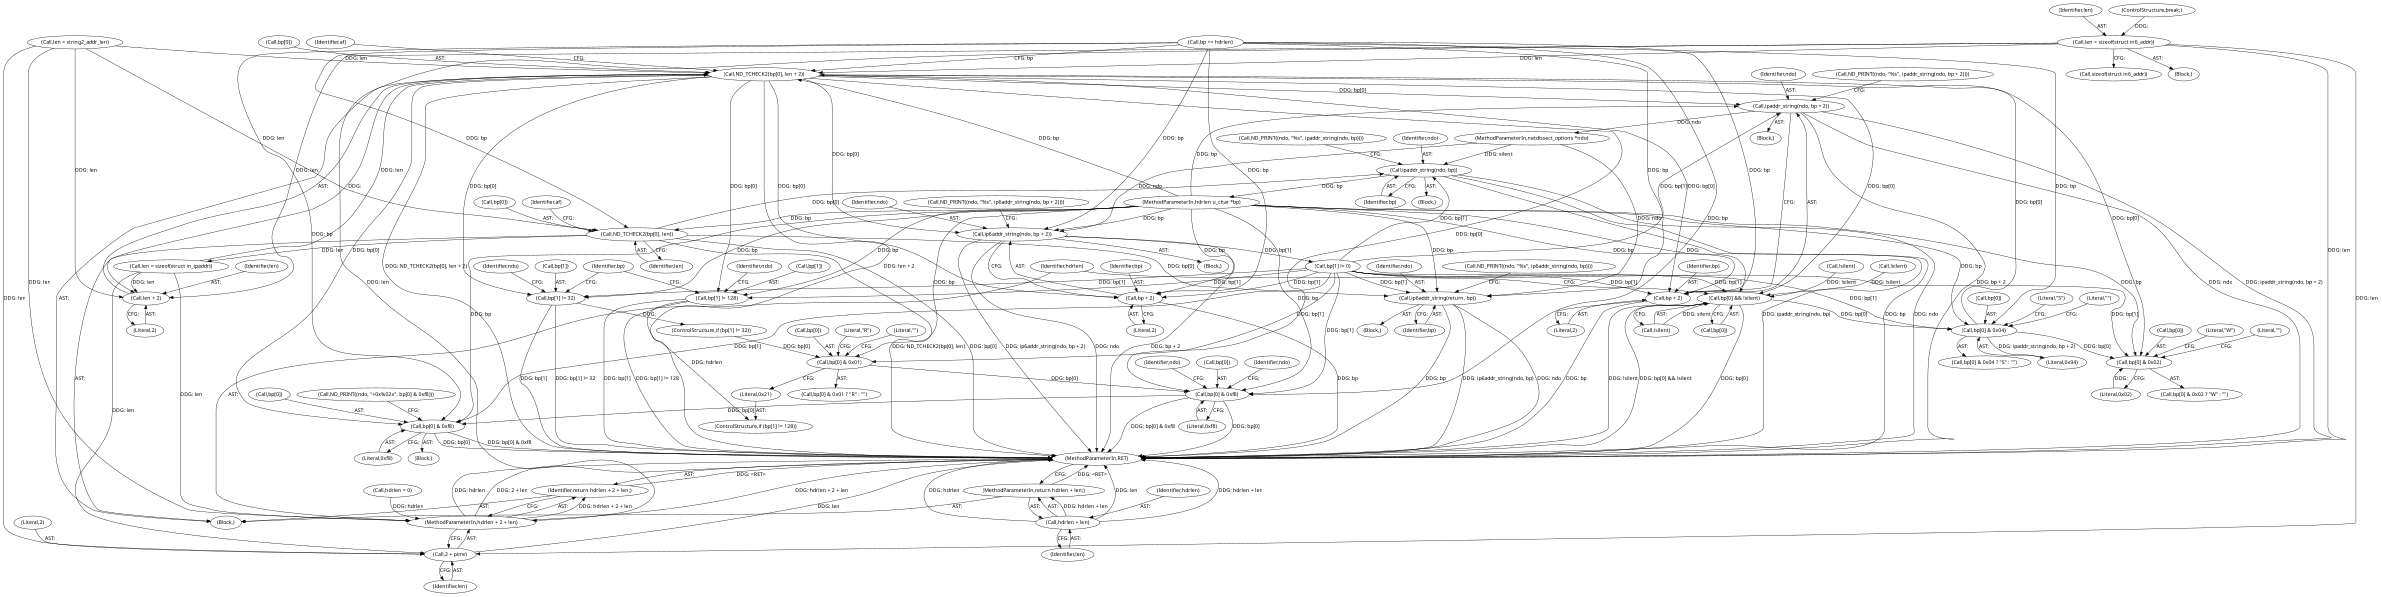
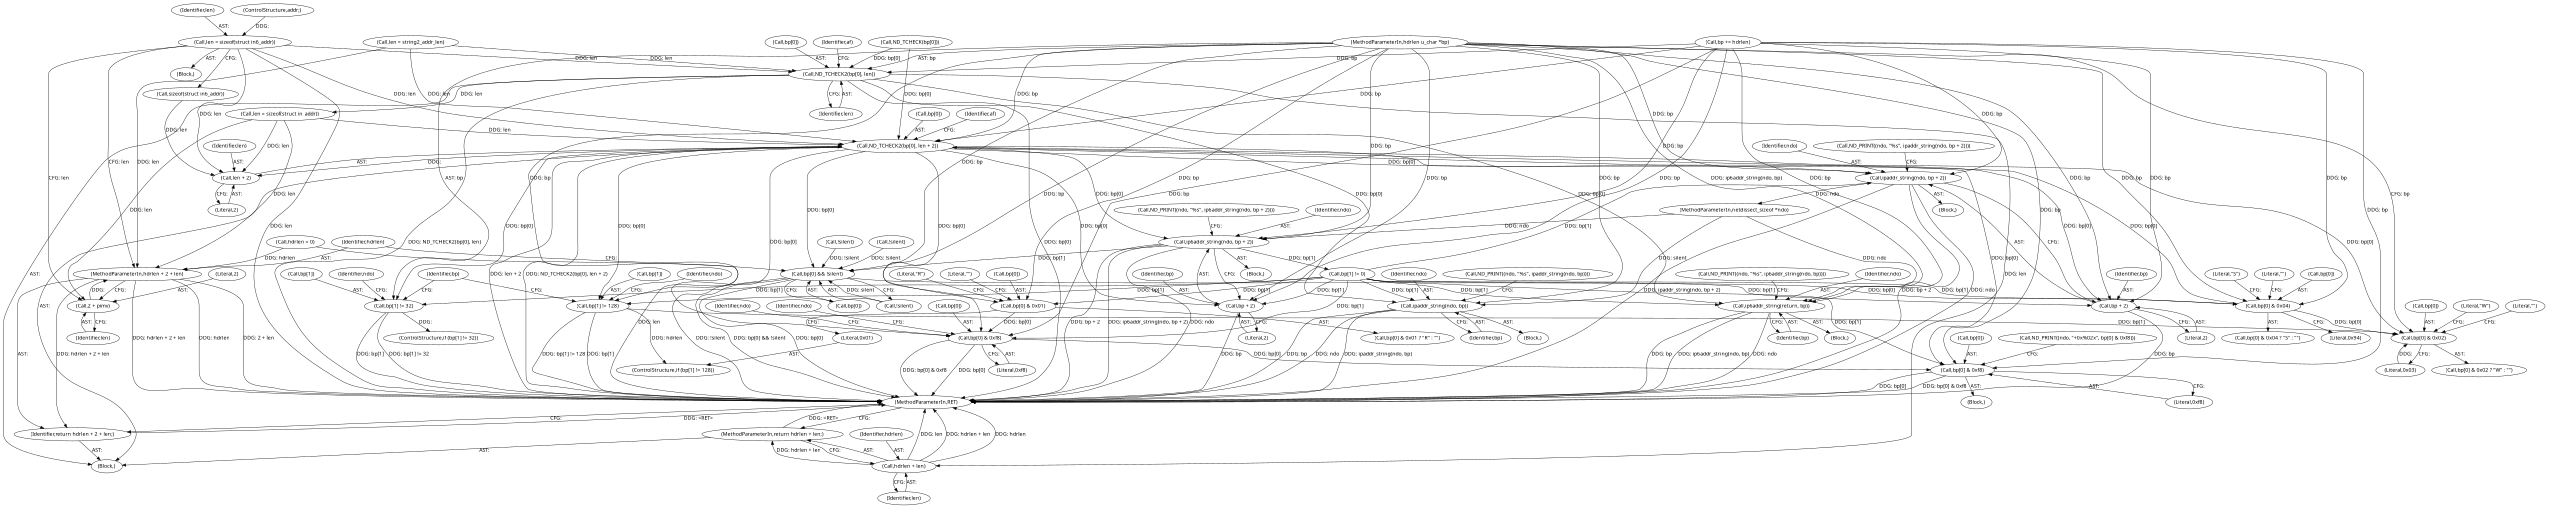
(2152, 10) -> (272, 10)
none -> (910, 42)
(1024, 58) -> (1371, 94)
none -> (537, 59)
none -> (1921, 79)
(1532, 138) -> (1734, 210)
none -> (2010, 183)
(1312, 186) -> (1599, 176)
(75, 187) -> (170, 146)
(801, 218) -> (927, 58)
(748, 250) -> (454, 178)
(1443, 250) -> (1747, 178)
(1694, 250) -> (972, 162)
(171, 266) -> (280, 114)
(1538, 274) -> (1011, 258)
(1753, 275) -> (1510, 318)
(378, 282) -> (119, 162)
(2131, 282) -> (2400, 194)
(2367, 298) -> (59, 178)
(775, 346) -> (933, 258)
(2037, 347) -> (2320, 322)
(2005, 355) -> none
(756, 395) -> (857, 338)
(2116, 395) -> (2400, 370)
(690, 475) -> (557, 418)
(4, 488) -> none
(526, 504) -> none
(1036, 507) -> (836, 450)
(749, 516) -> (637, 322)
(473, 539) -> (99, 290)
